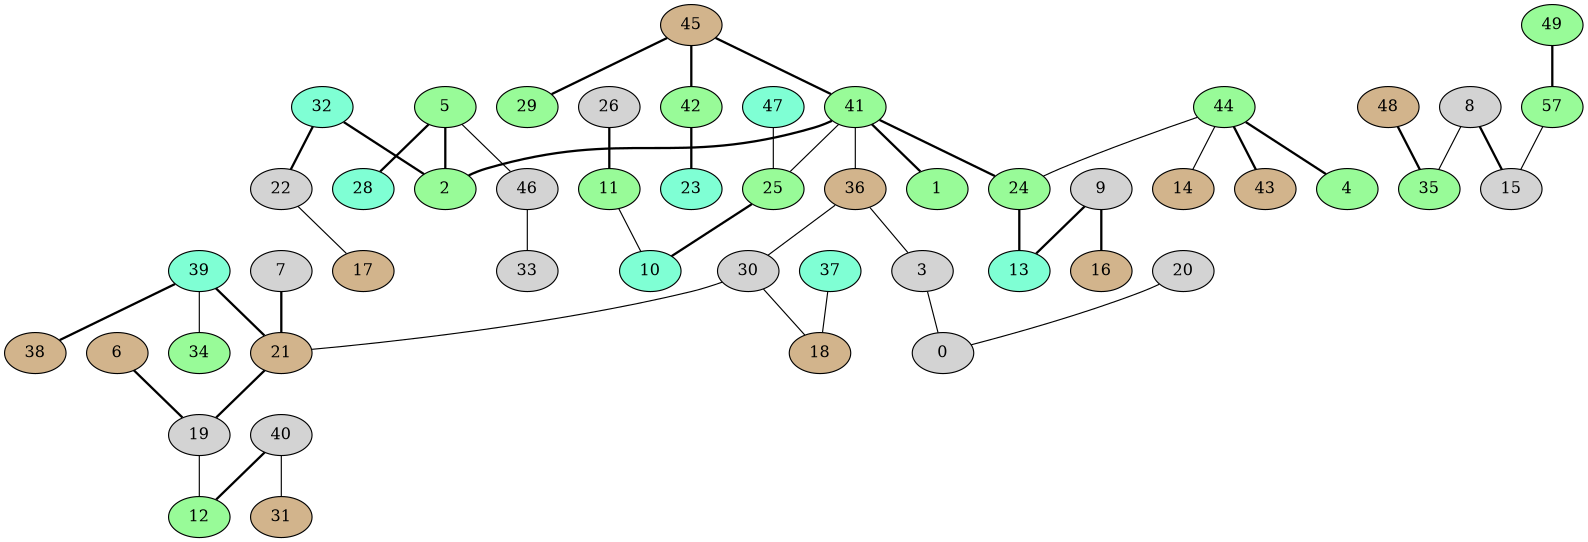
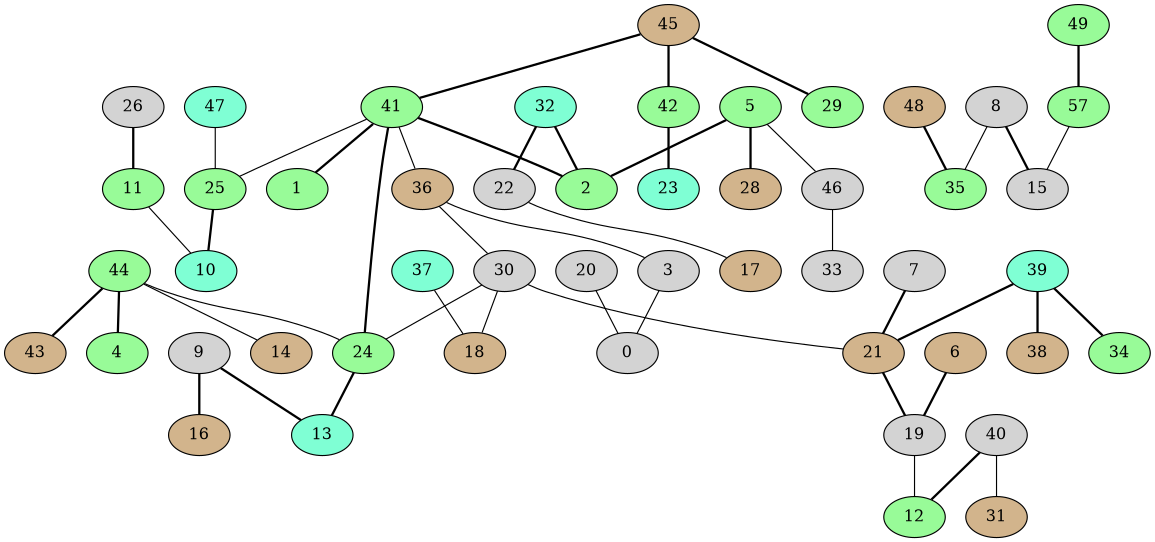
(363, 189) -> (751, 189)
(199, 312) -> (1078, 312)
none -> (434, 312)
